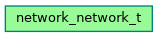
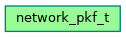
(79, 19) -> (63, 19)
